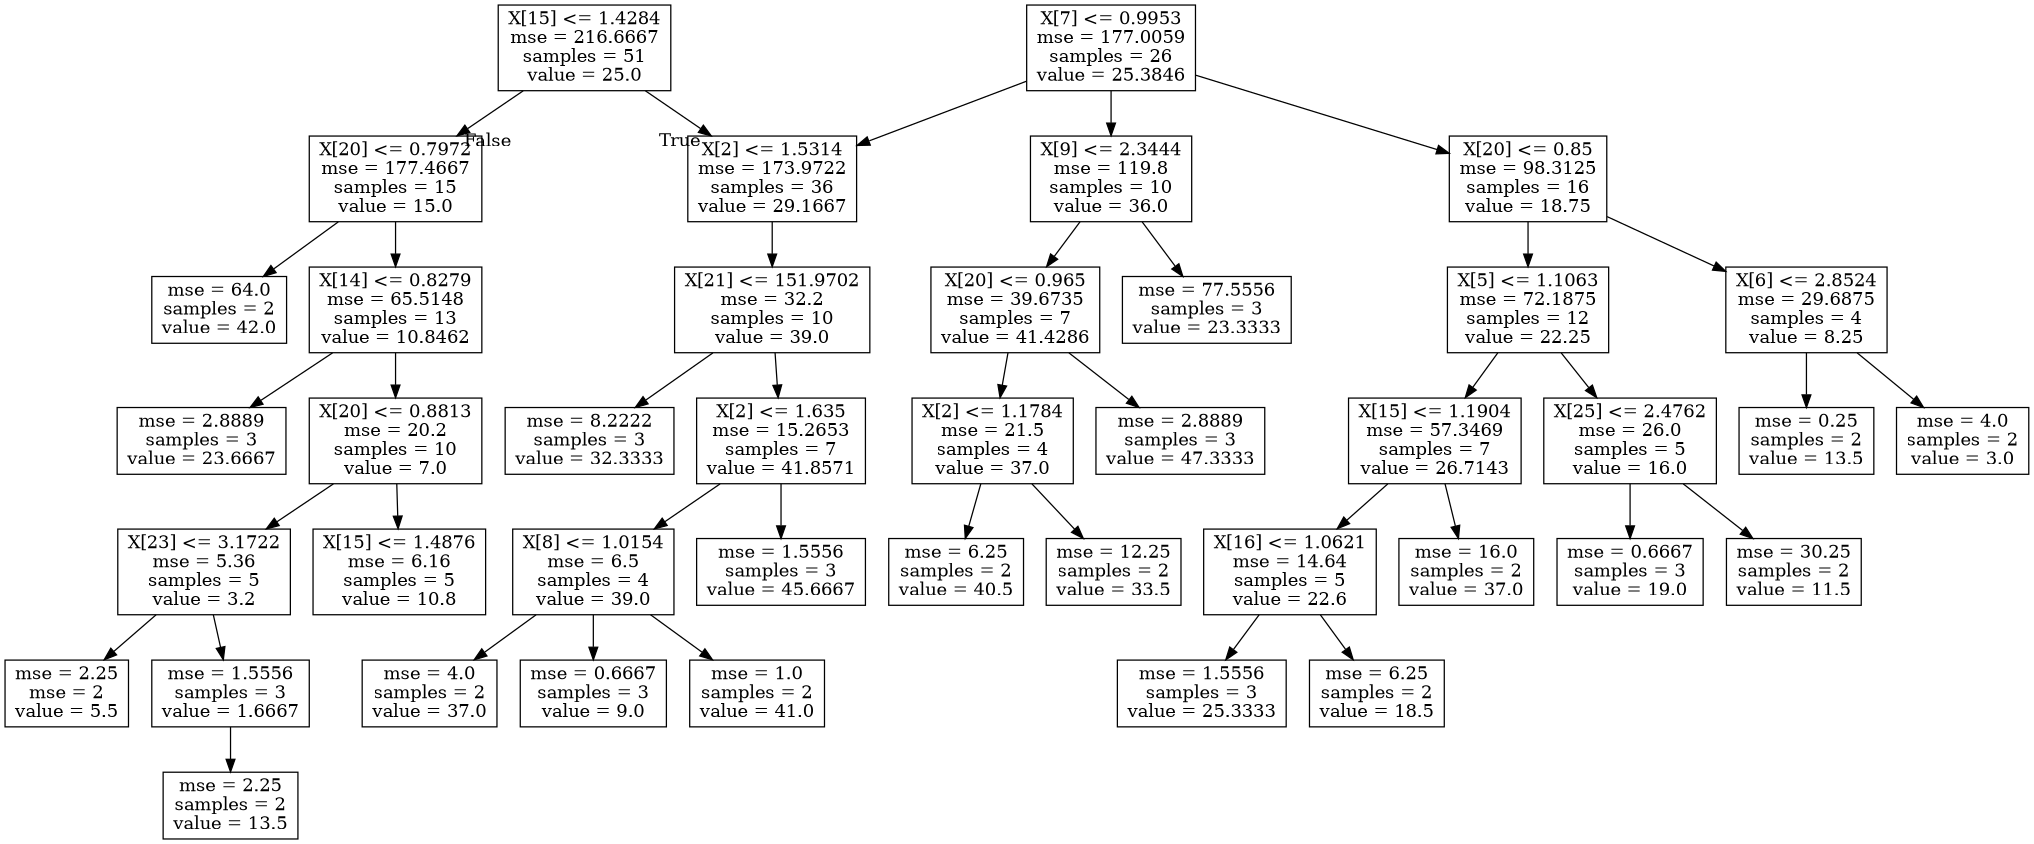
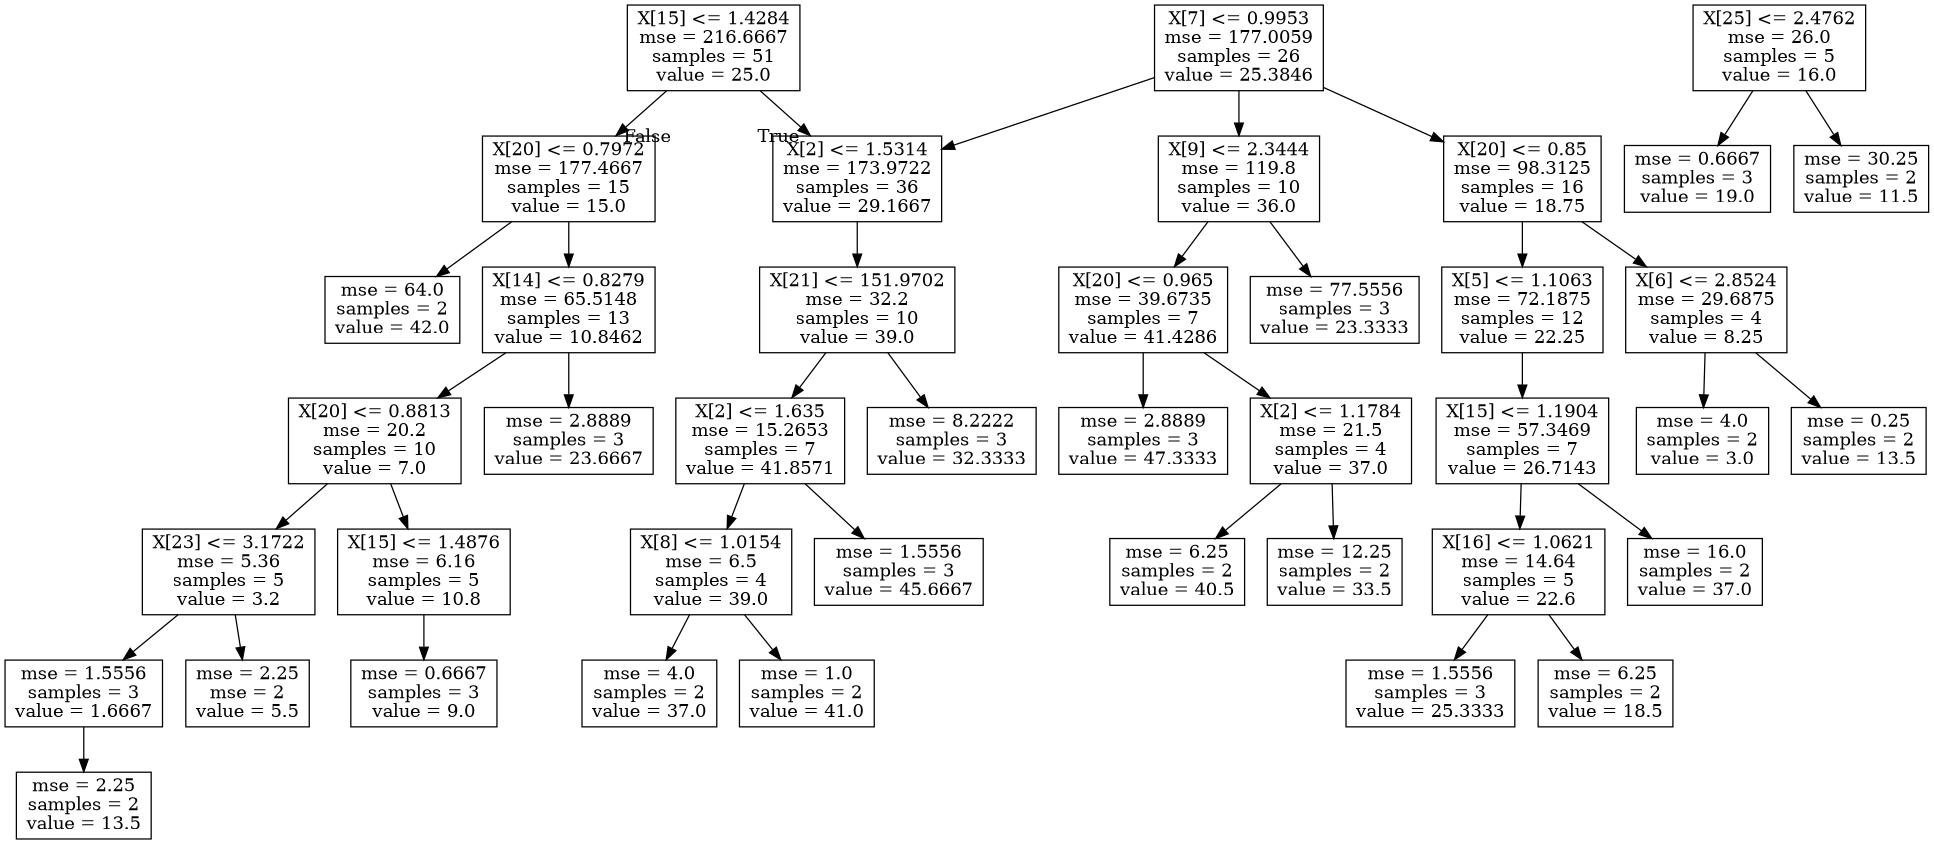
(1575, 370) -> none
(593, 631) -> (424, 631)
